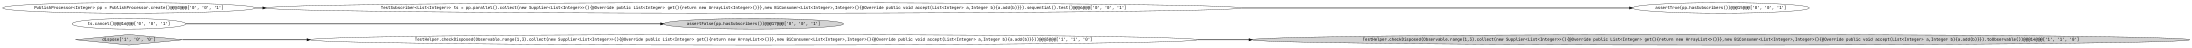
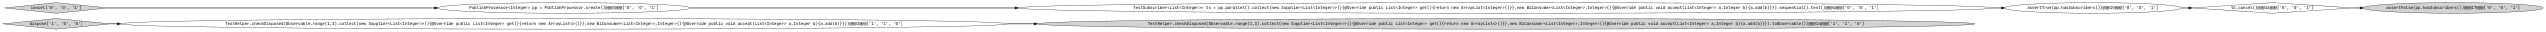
none -> (56, 8)
none -> (2185, 8)
(129, 24) -> (2272, 8)
